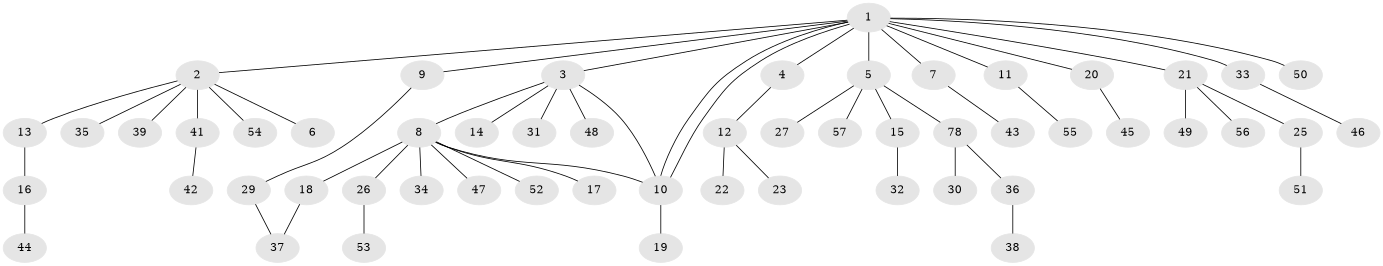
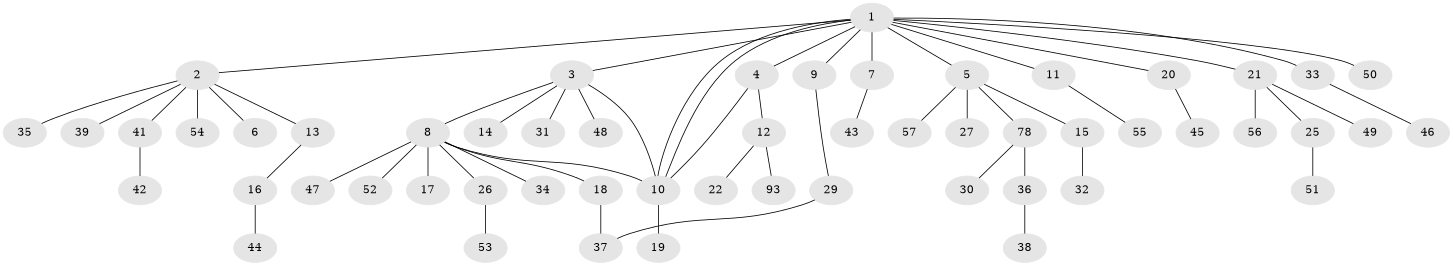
none -> (711, 135)
(780, 190) -> (774, 190)
